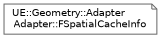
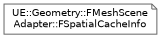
(80, 19) -> (80, 19)
